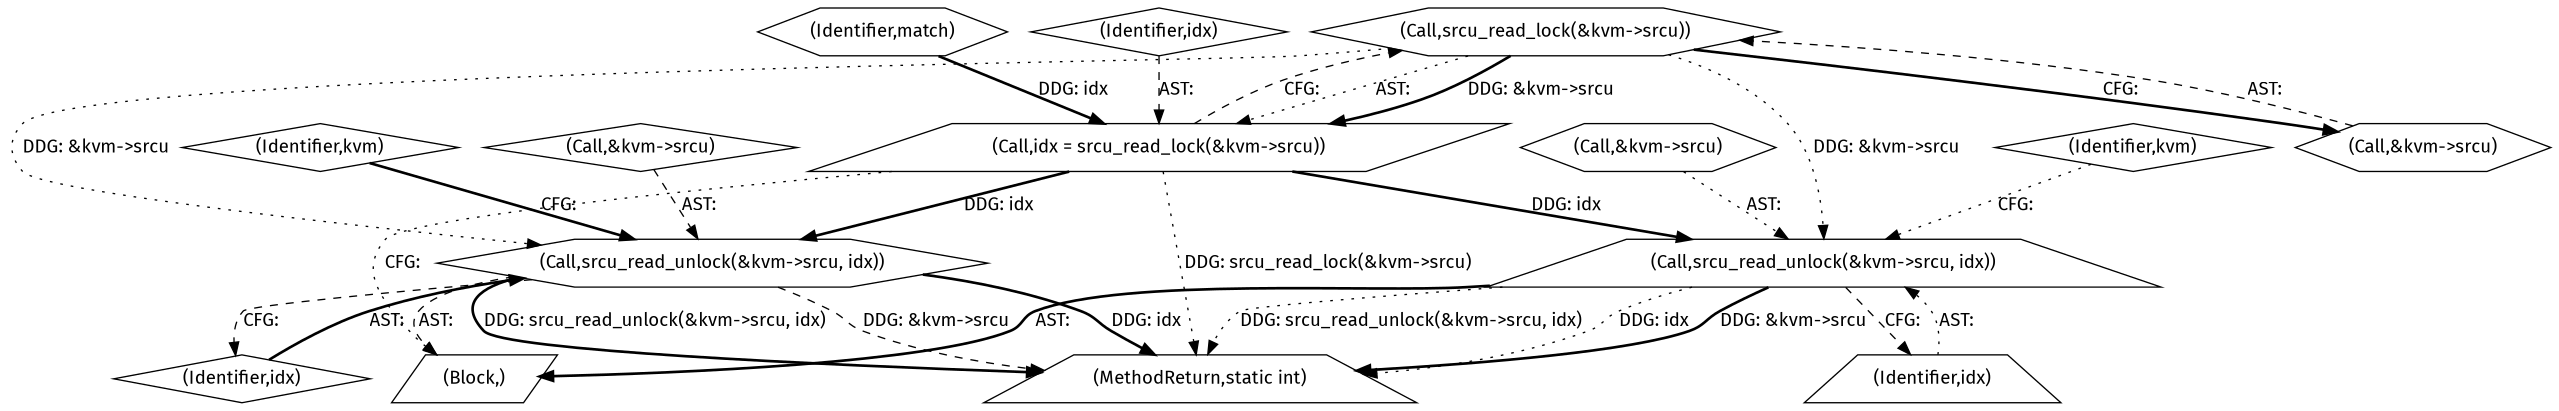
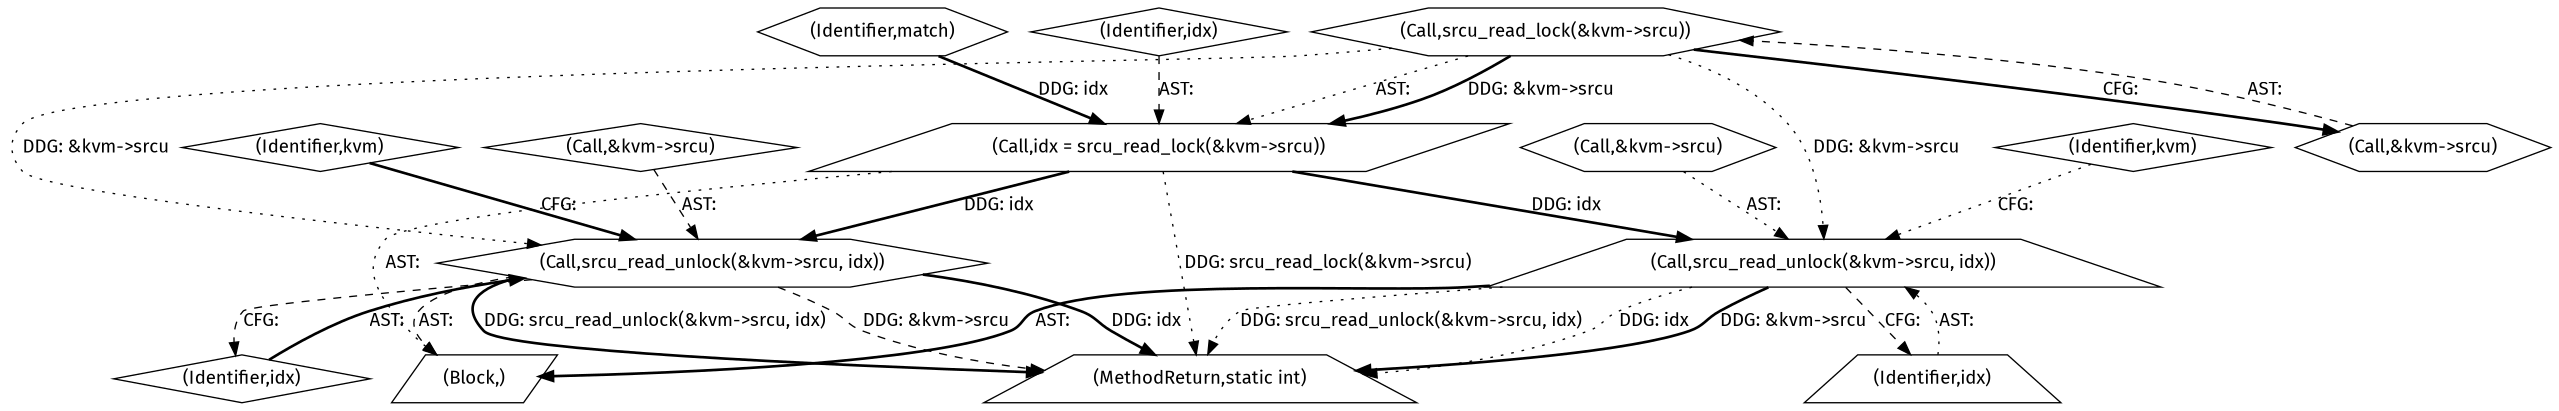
(1288, 78) -> none
(405, 263) -> (405, 263)
